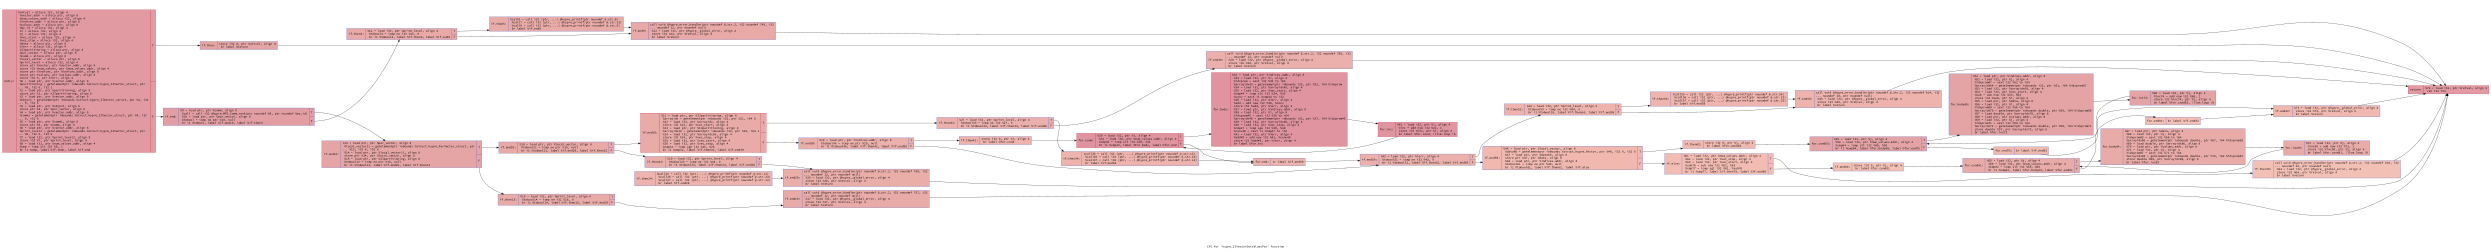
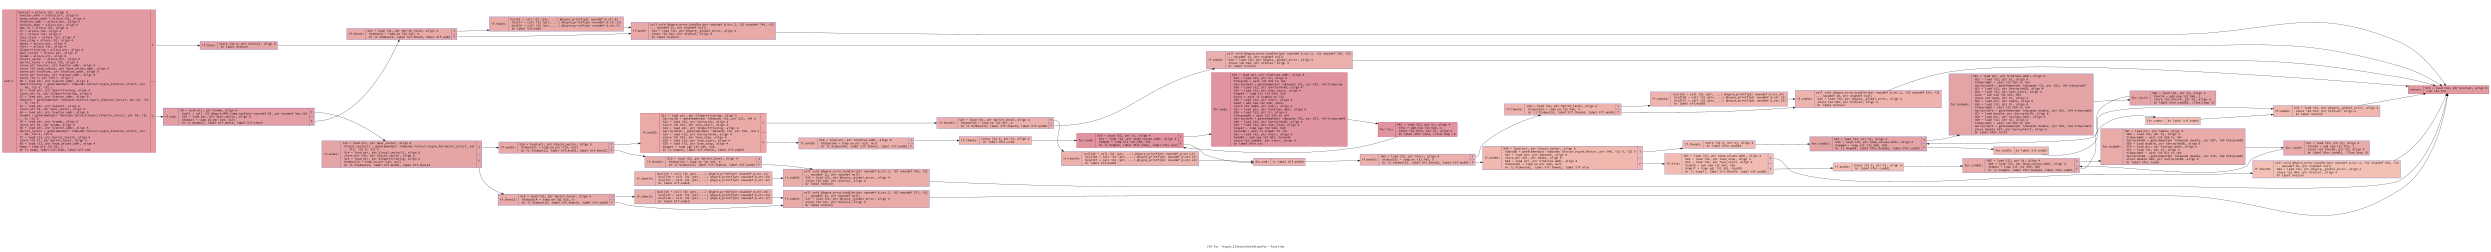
(1144, 173) -> none
none -> (703, 197)
